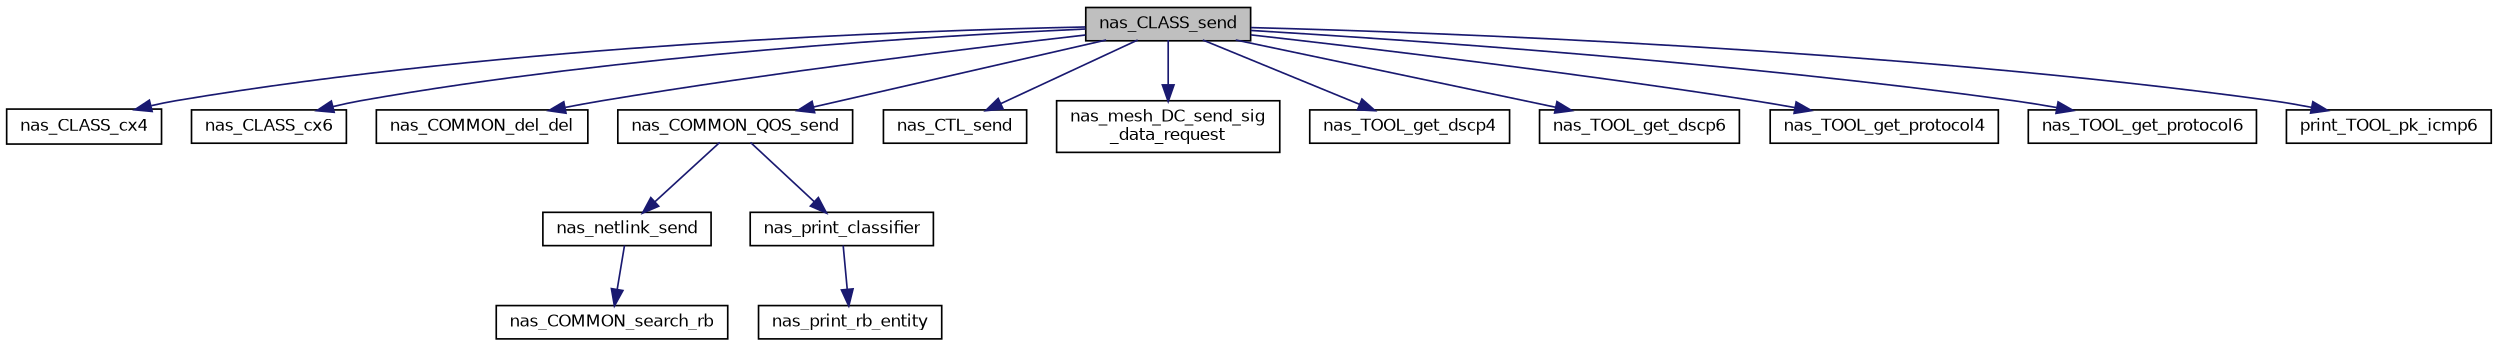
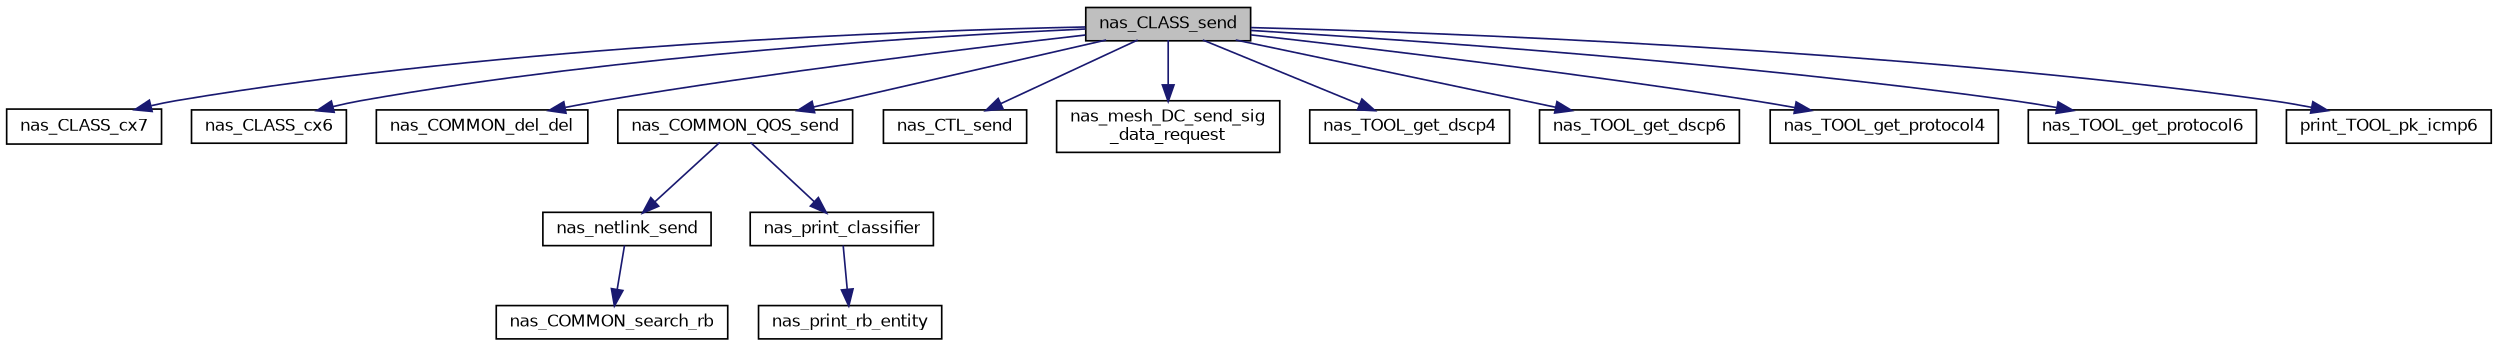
(84, 127) -> (84, 127)
